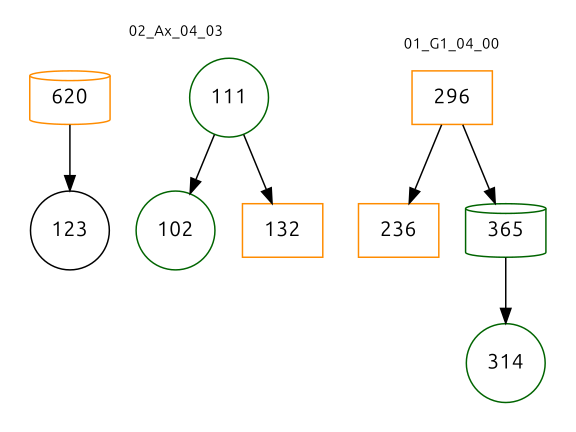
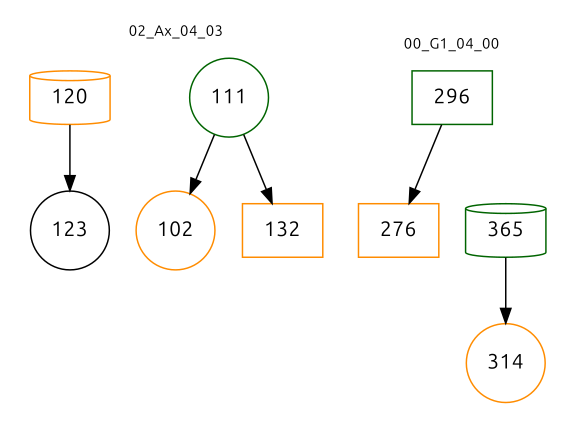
(452, 45) -> (452, 45)
(70, 98) -> (70, 98)
(452, 98) -> (452, 98)
(476, 157) -> none
(176, 230) -> (176, 230)
(399, 230) -> (399, 230)
(506, 363) -> (506, 363)
